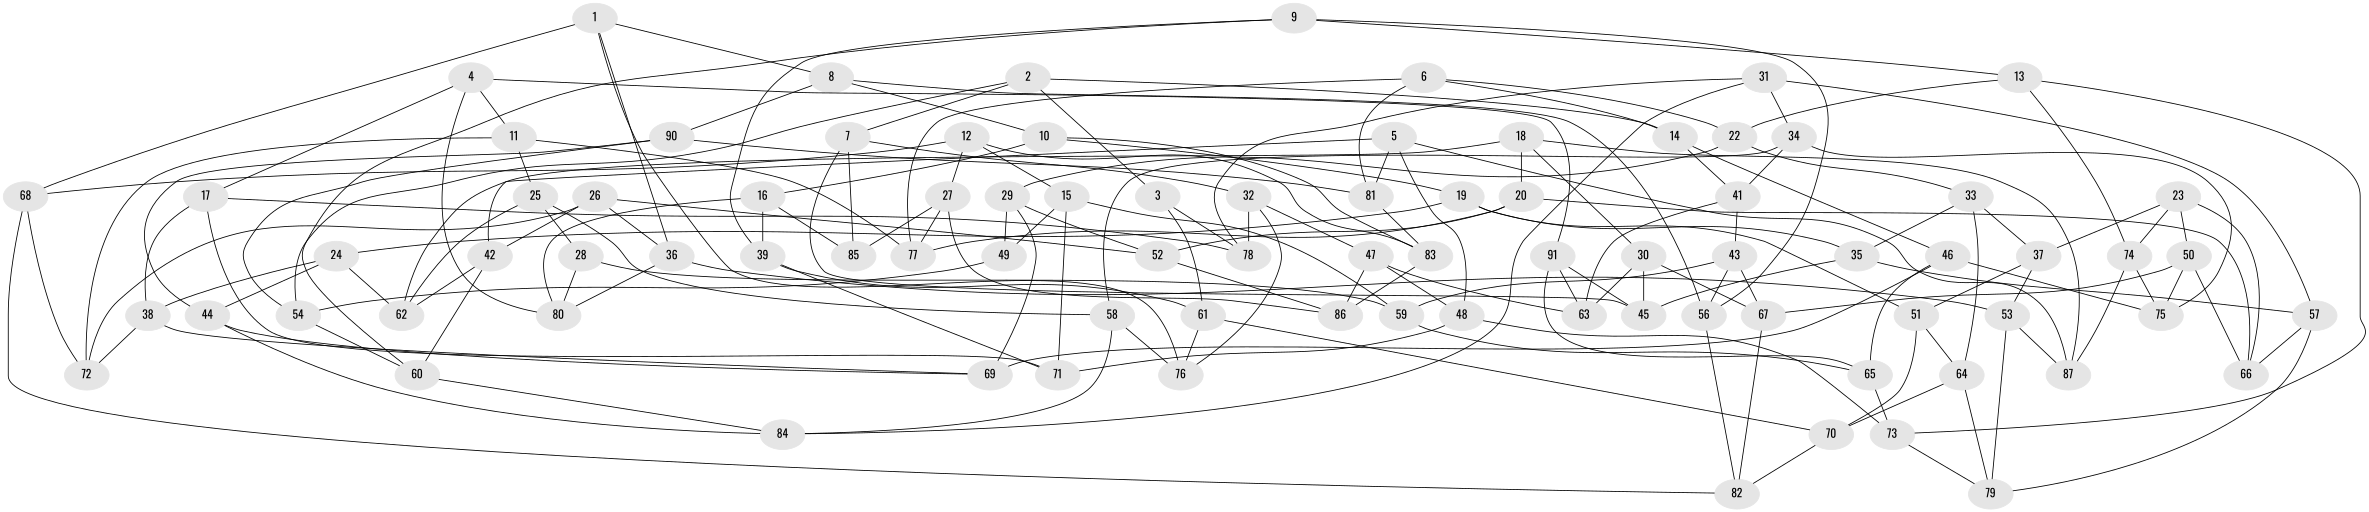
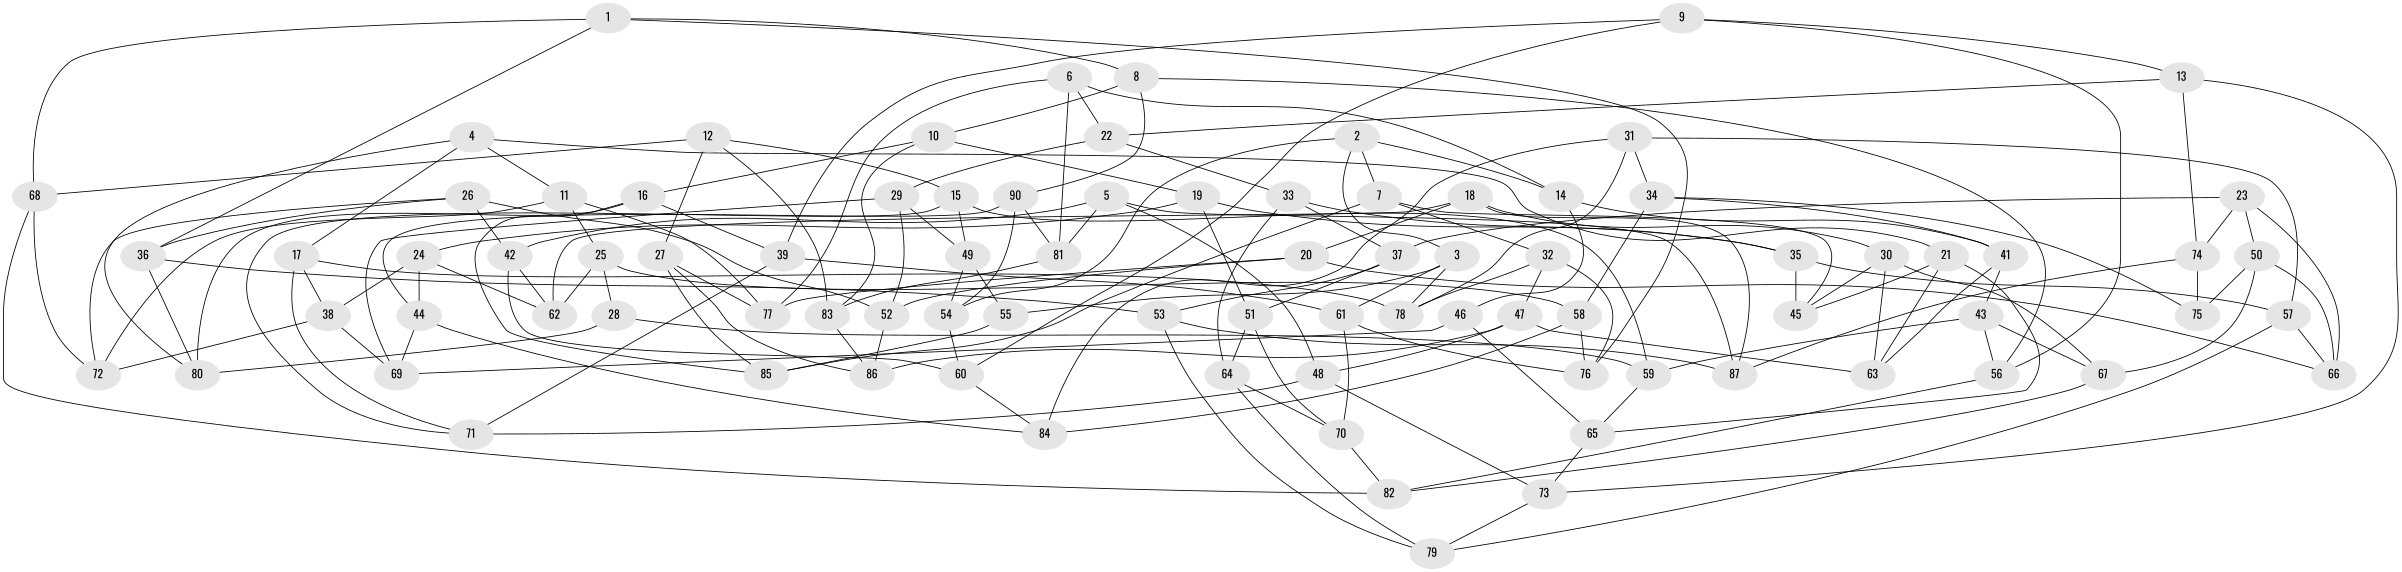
(1553, 256) -> (1946, 256)
(2037, 281) -> none
none -> (1006, 316)
